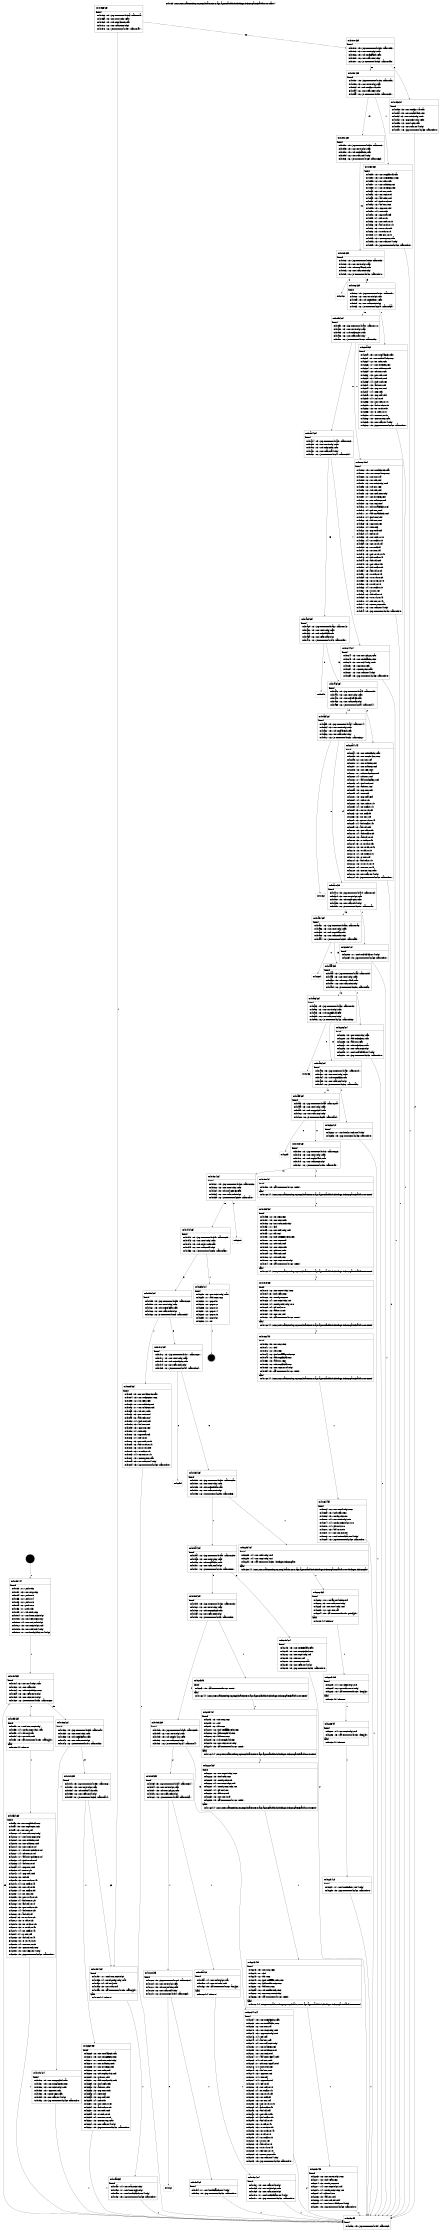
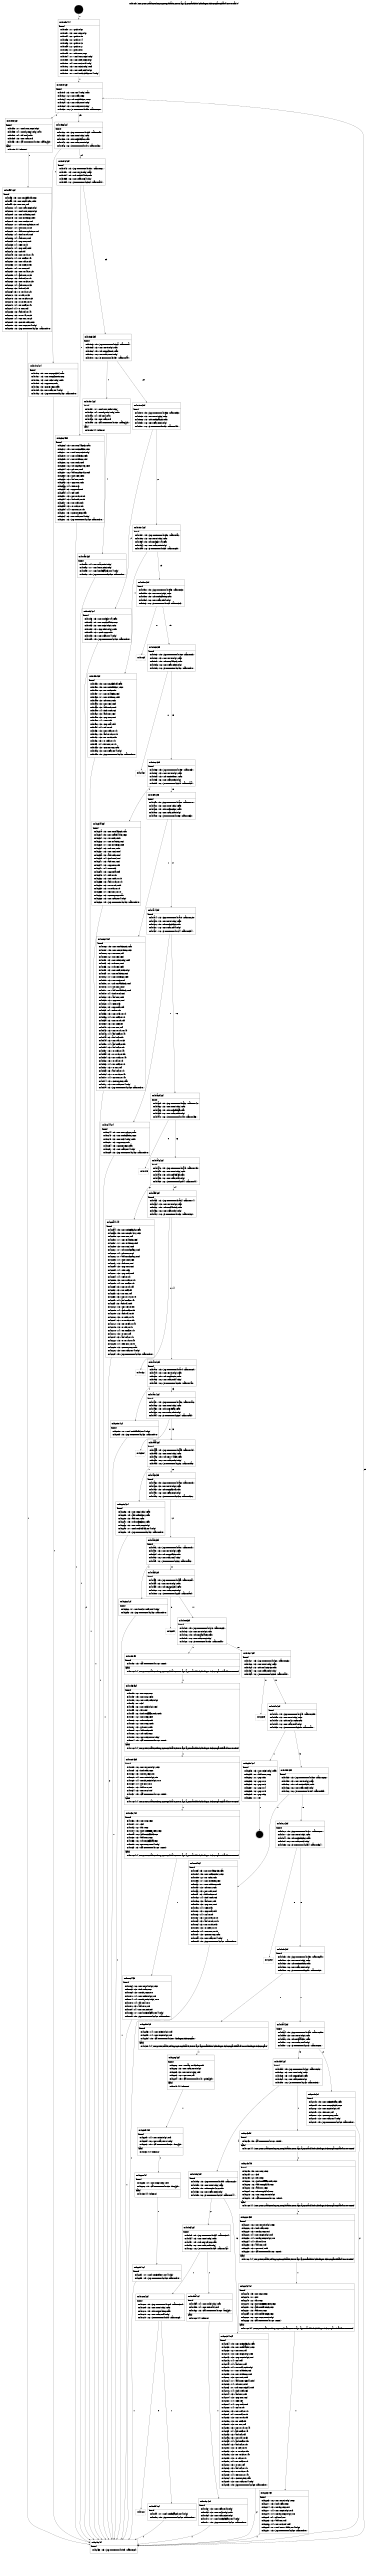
none -> (141, 658)
(306, 1074) -> none
(100, 1883) -> (94, 259)
